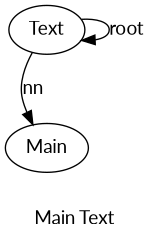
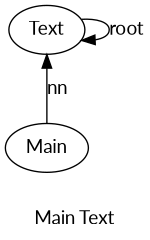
(22, 82) -> (47, 96)
